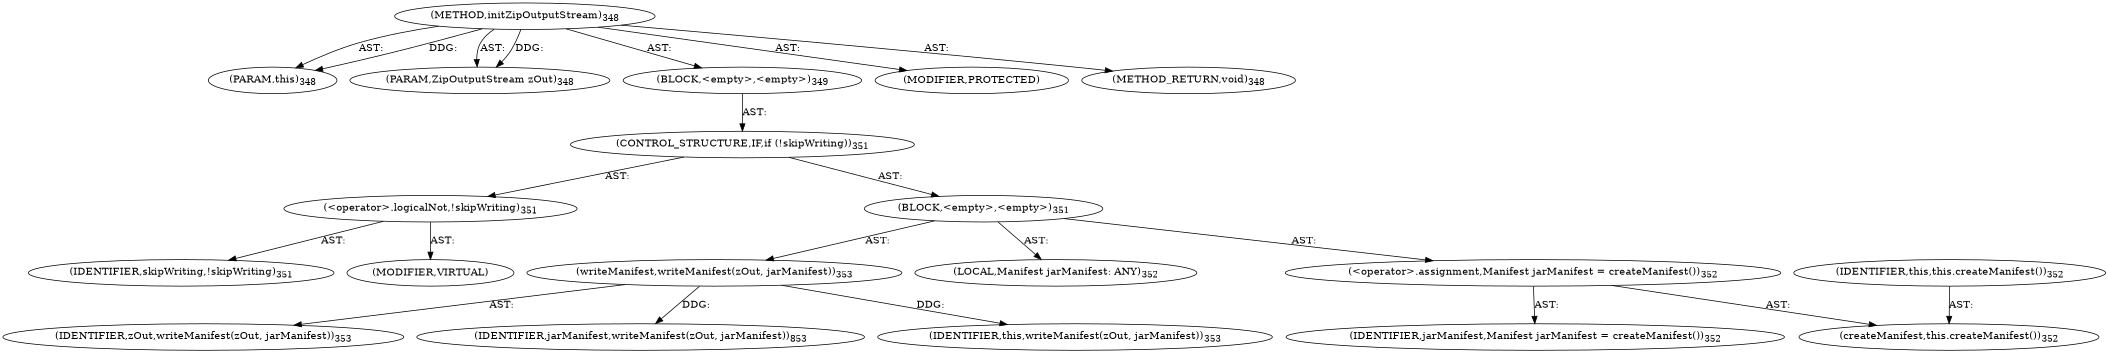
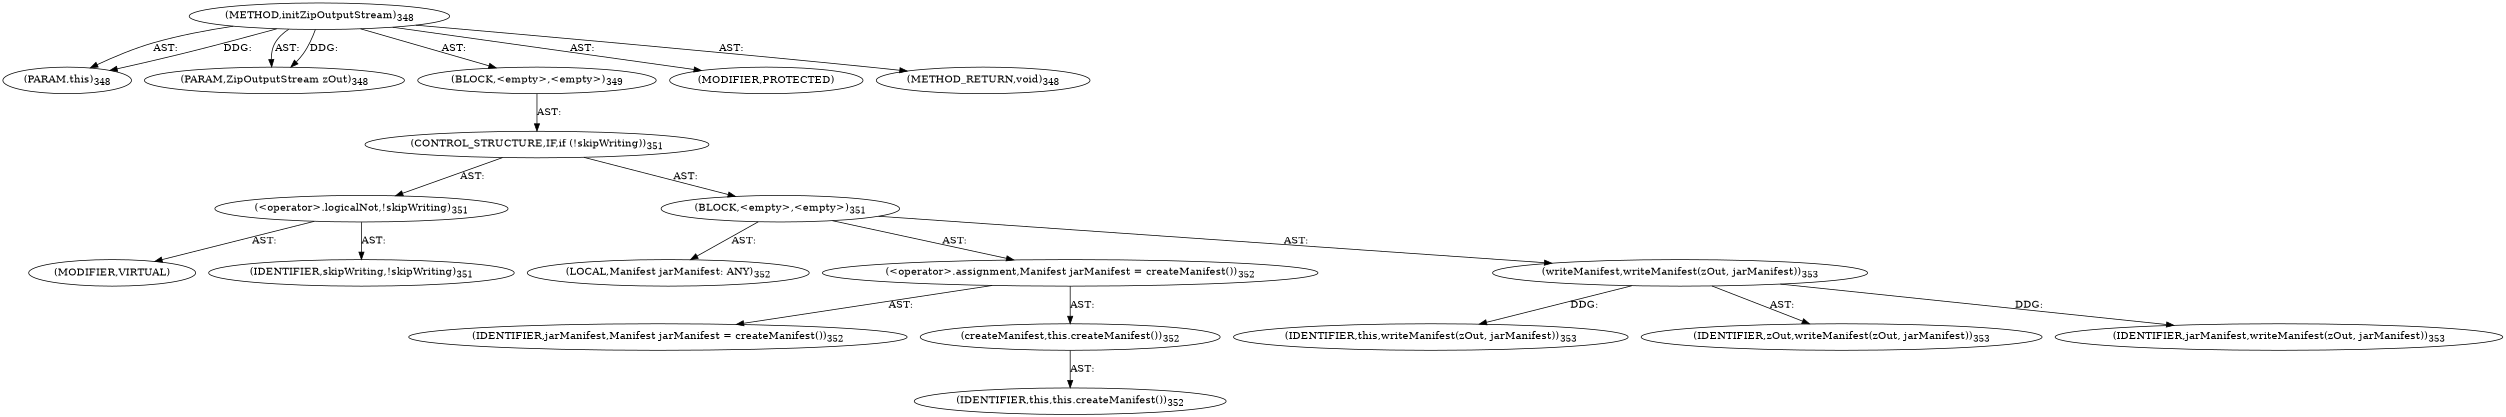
(1949, 301) -> (1070, 365)
(798, 336) -> (2437, 336)
